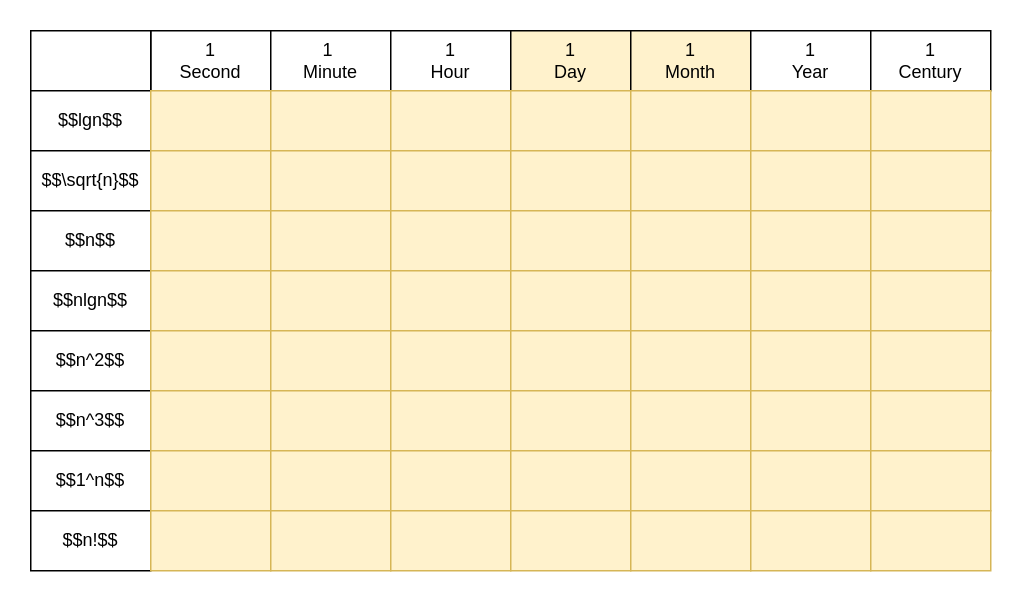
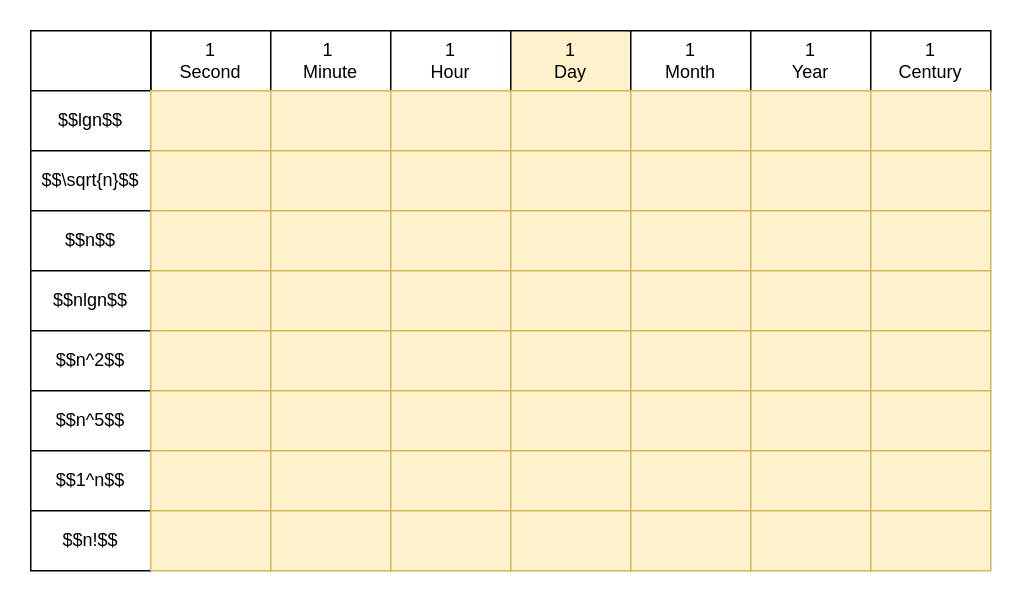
(691, 61) -> (691, 61)
(91, 421) -> (91, 421)
